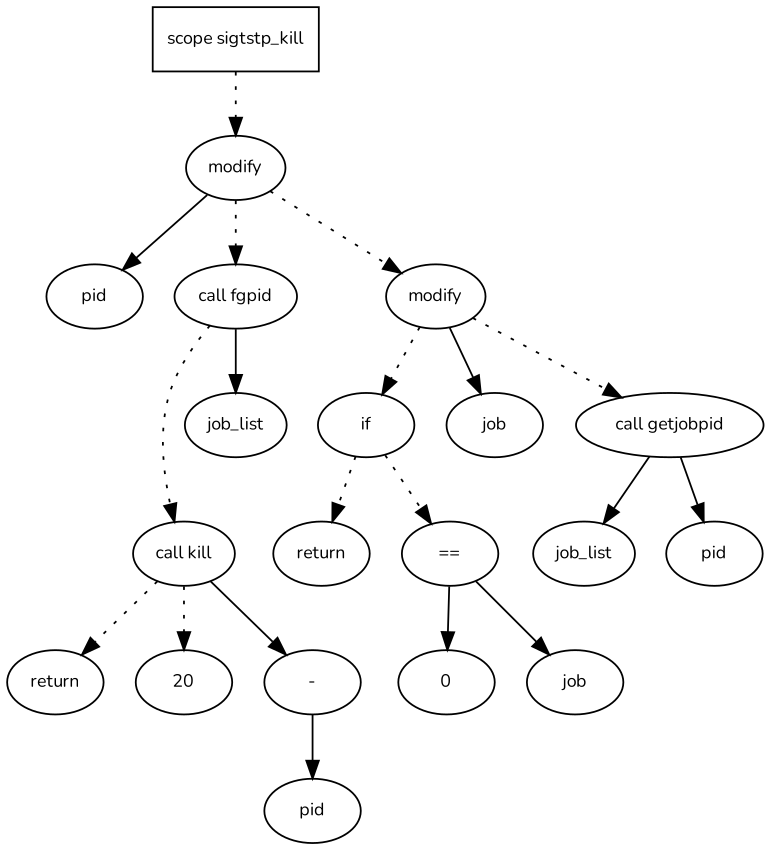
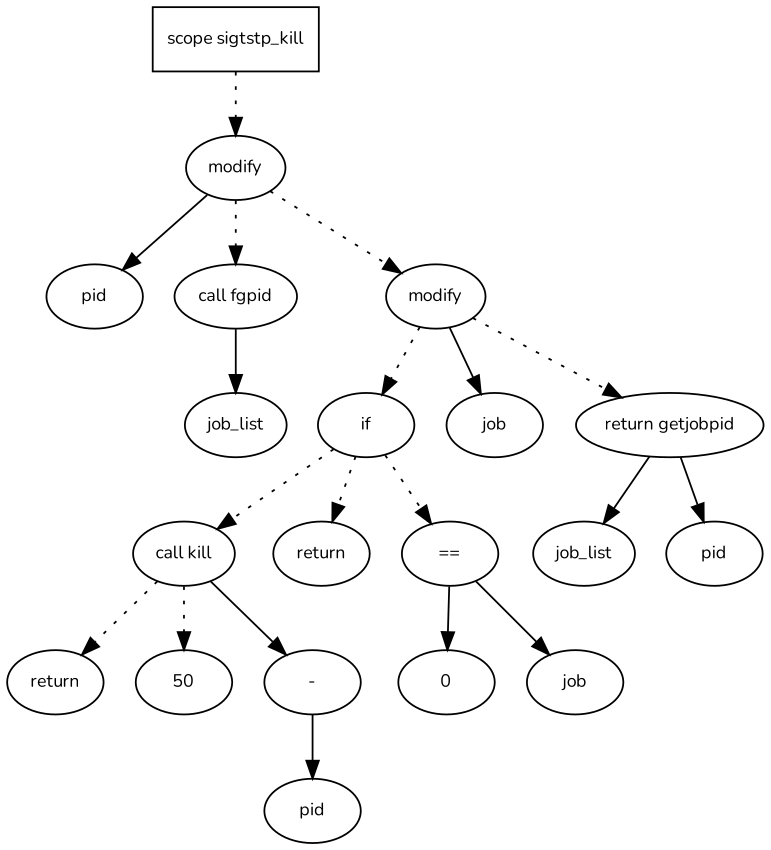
(166, 409) -> (283, 484)
(670, 425) -> (670, 425)
(184, 682) -> (184, 682)
